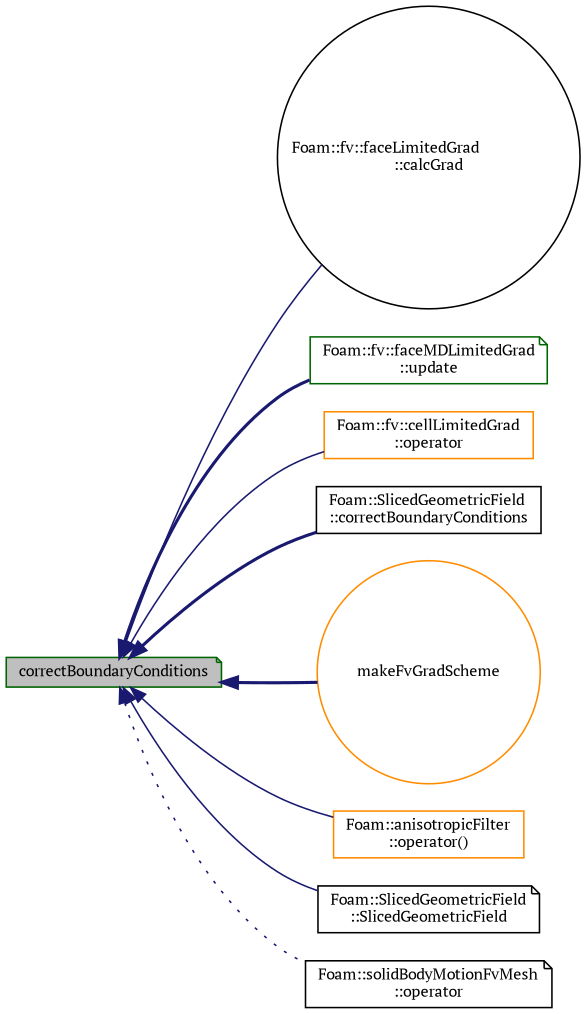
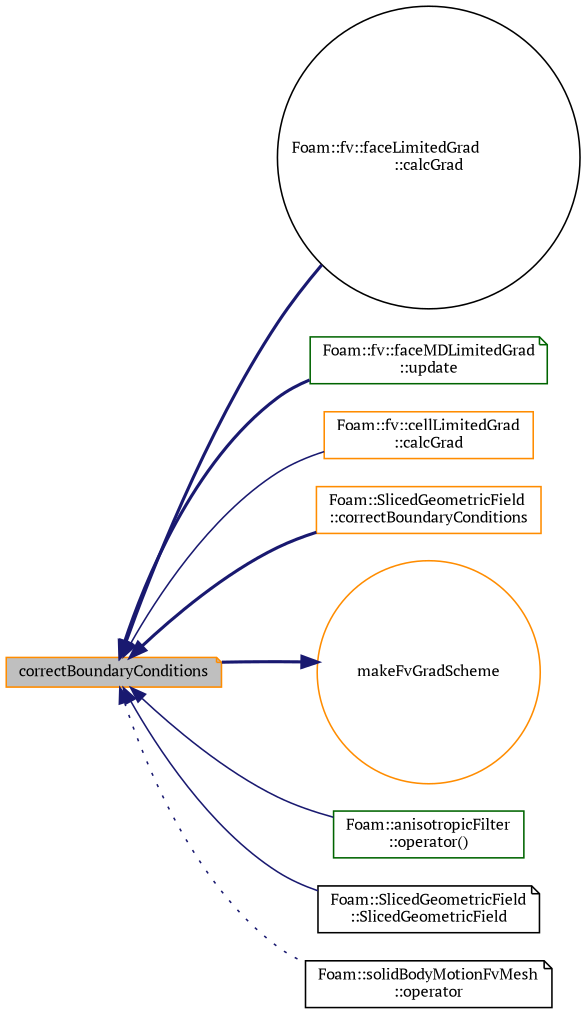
(429, 435) -> (429, 435)
(209, 445) -> (209, 445)
(429, 510) -> (429, 510)
(114, 672) -> (114, 672)
(278, 683) -> (262, 662)
(429, 834) -> (429, 834)
